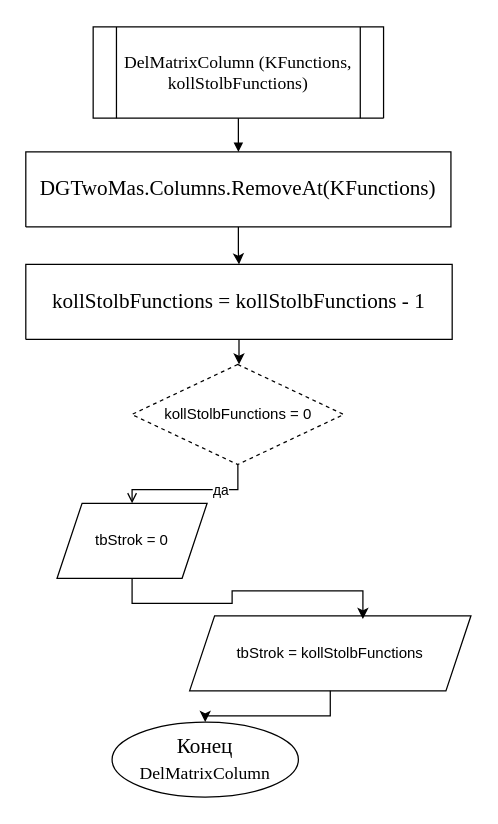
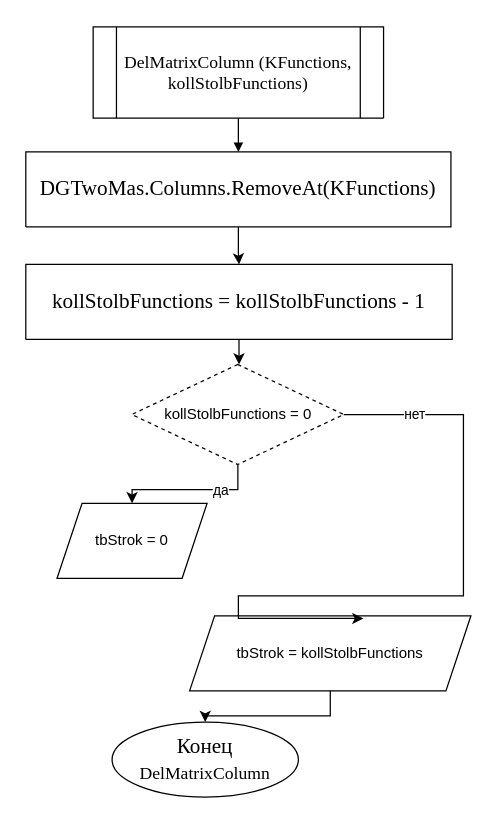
(132, 495) -> (132, 493)
(238, 591) -> none
none -> (431, 596)
